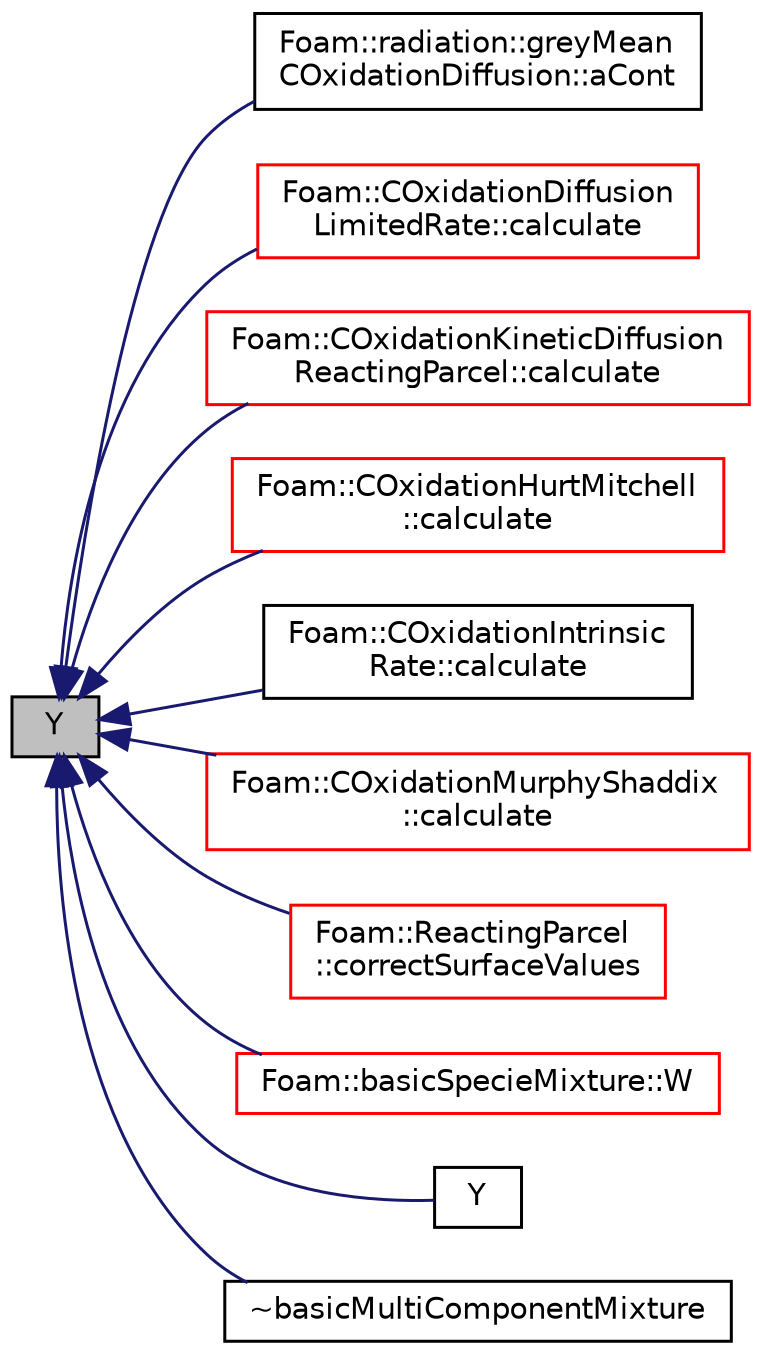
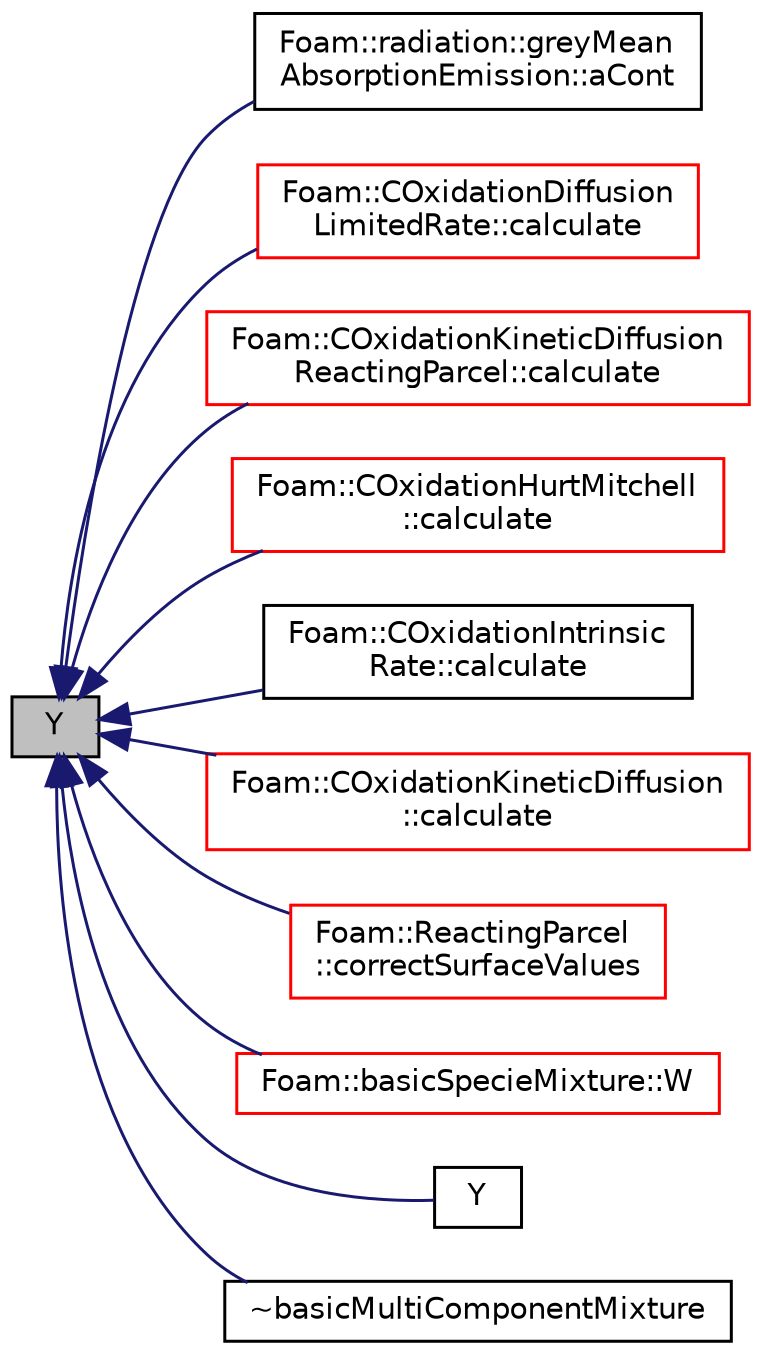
(478, 61) -> (478, 61)
(478, 802) -> (478, 802)
